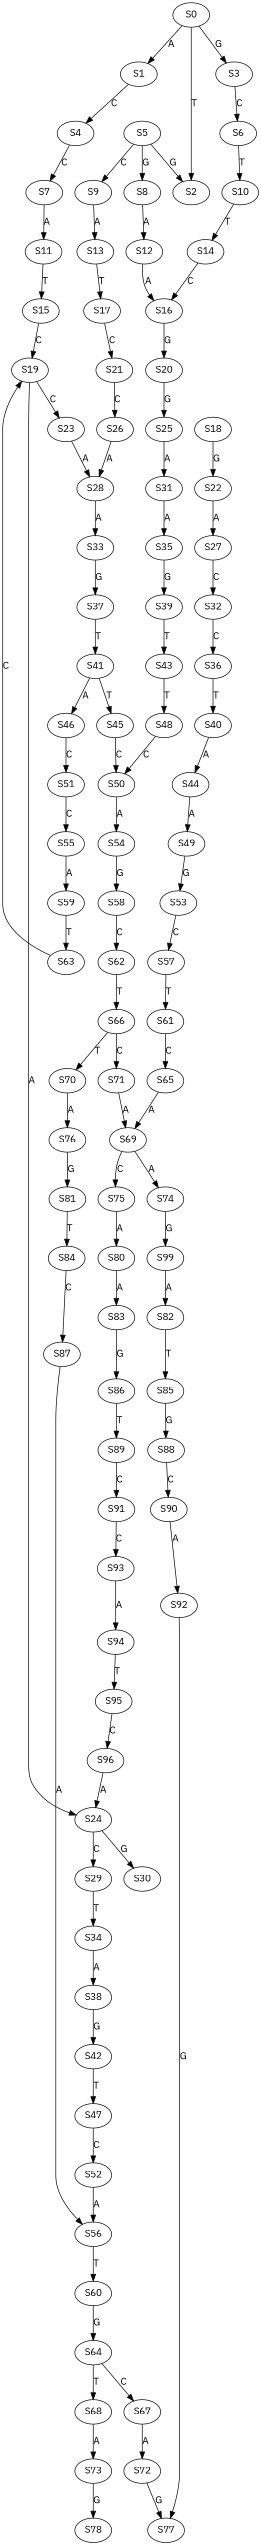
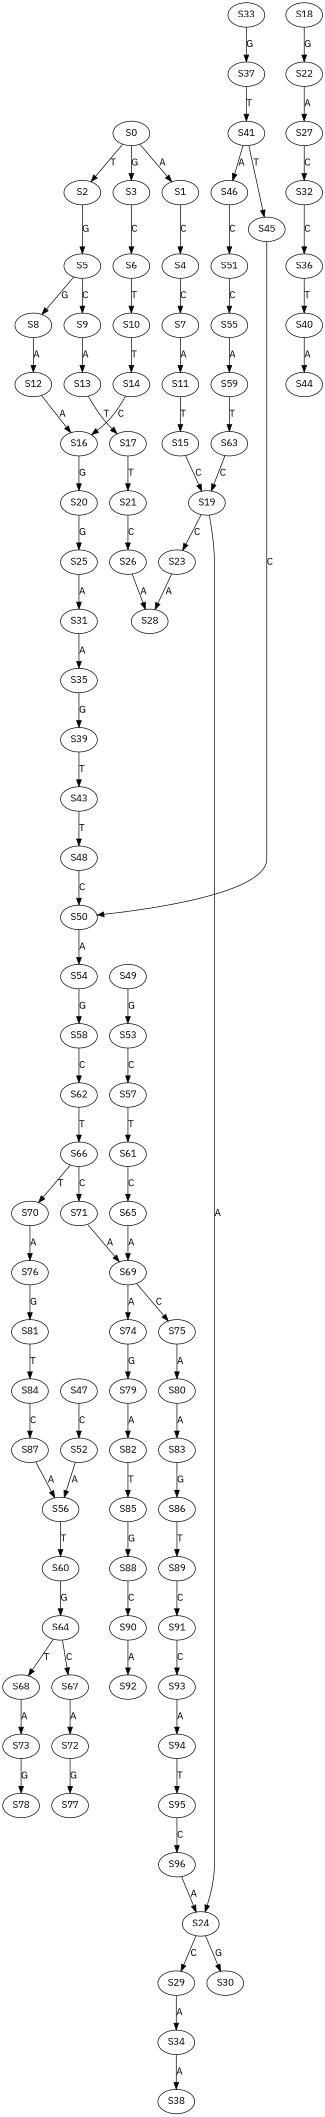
(165, 160) -> (82, 226)
(112, 341) -> (131, 473)
(95, 515) -> none
(189, 811) -> none
(165, 1258) -> (128, 1391)
(96, 1909) -> (180, 2013)
(93, 2057) -> none
(180, 2065) -> none
